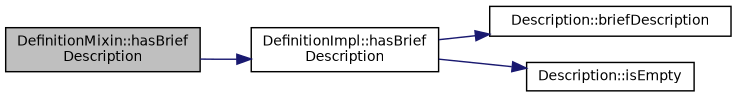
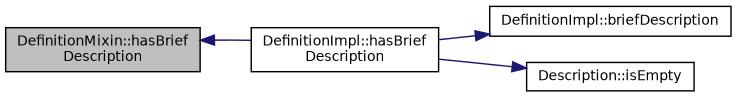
(610, 21) -> (610, 21)
(219, 59) -> (233, 40)
